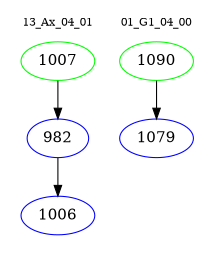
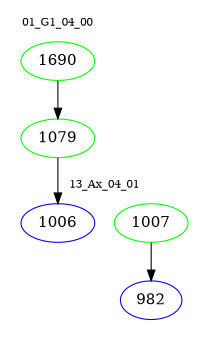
(157, 61) -> (58, 61)
(157, 138) -> (58, 138)
(58, 172) -> (58, 181)
